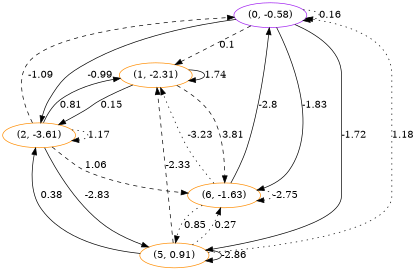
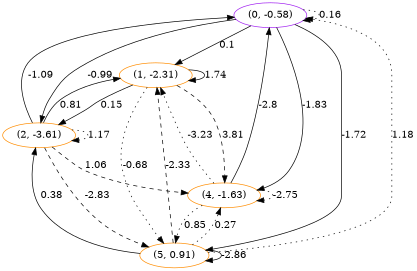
(93, 34) -> (93, 34)
(216, 44) -> (216, 44)
none -> (122, 165)
(224, 195) -> (224, 195)
(84, 206) -> (84, 206)
